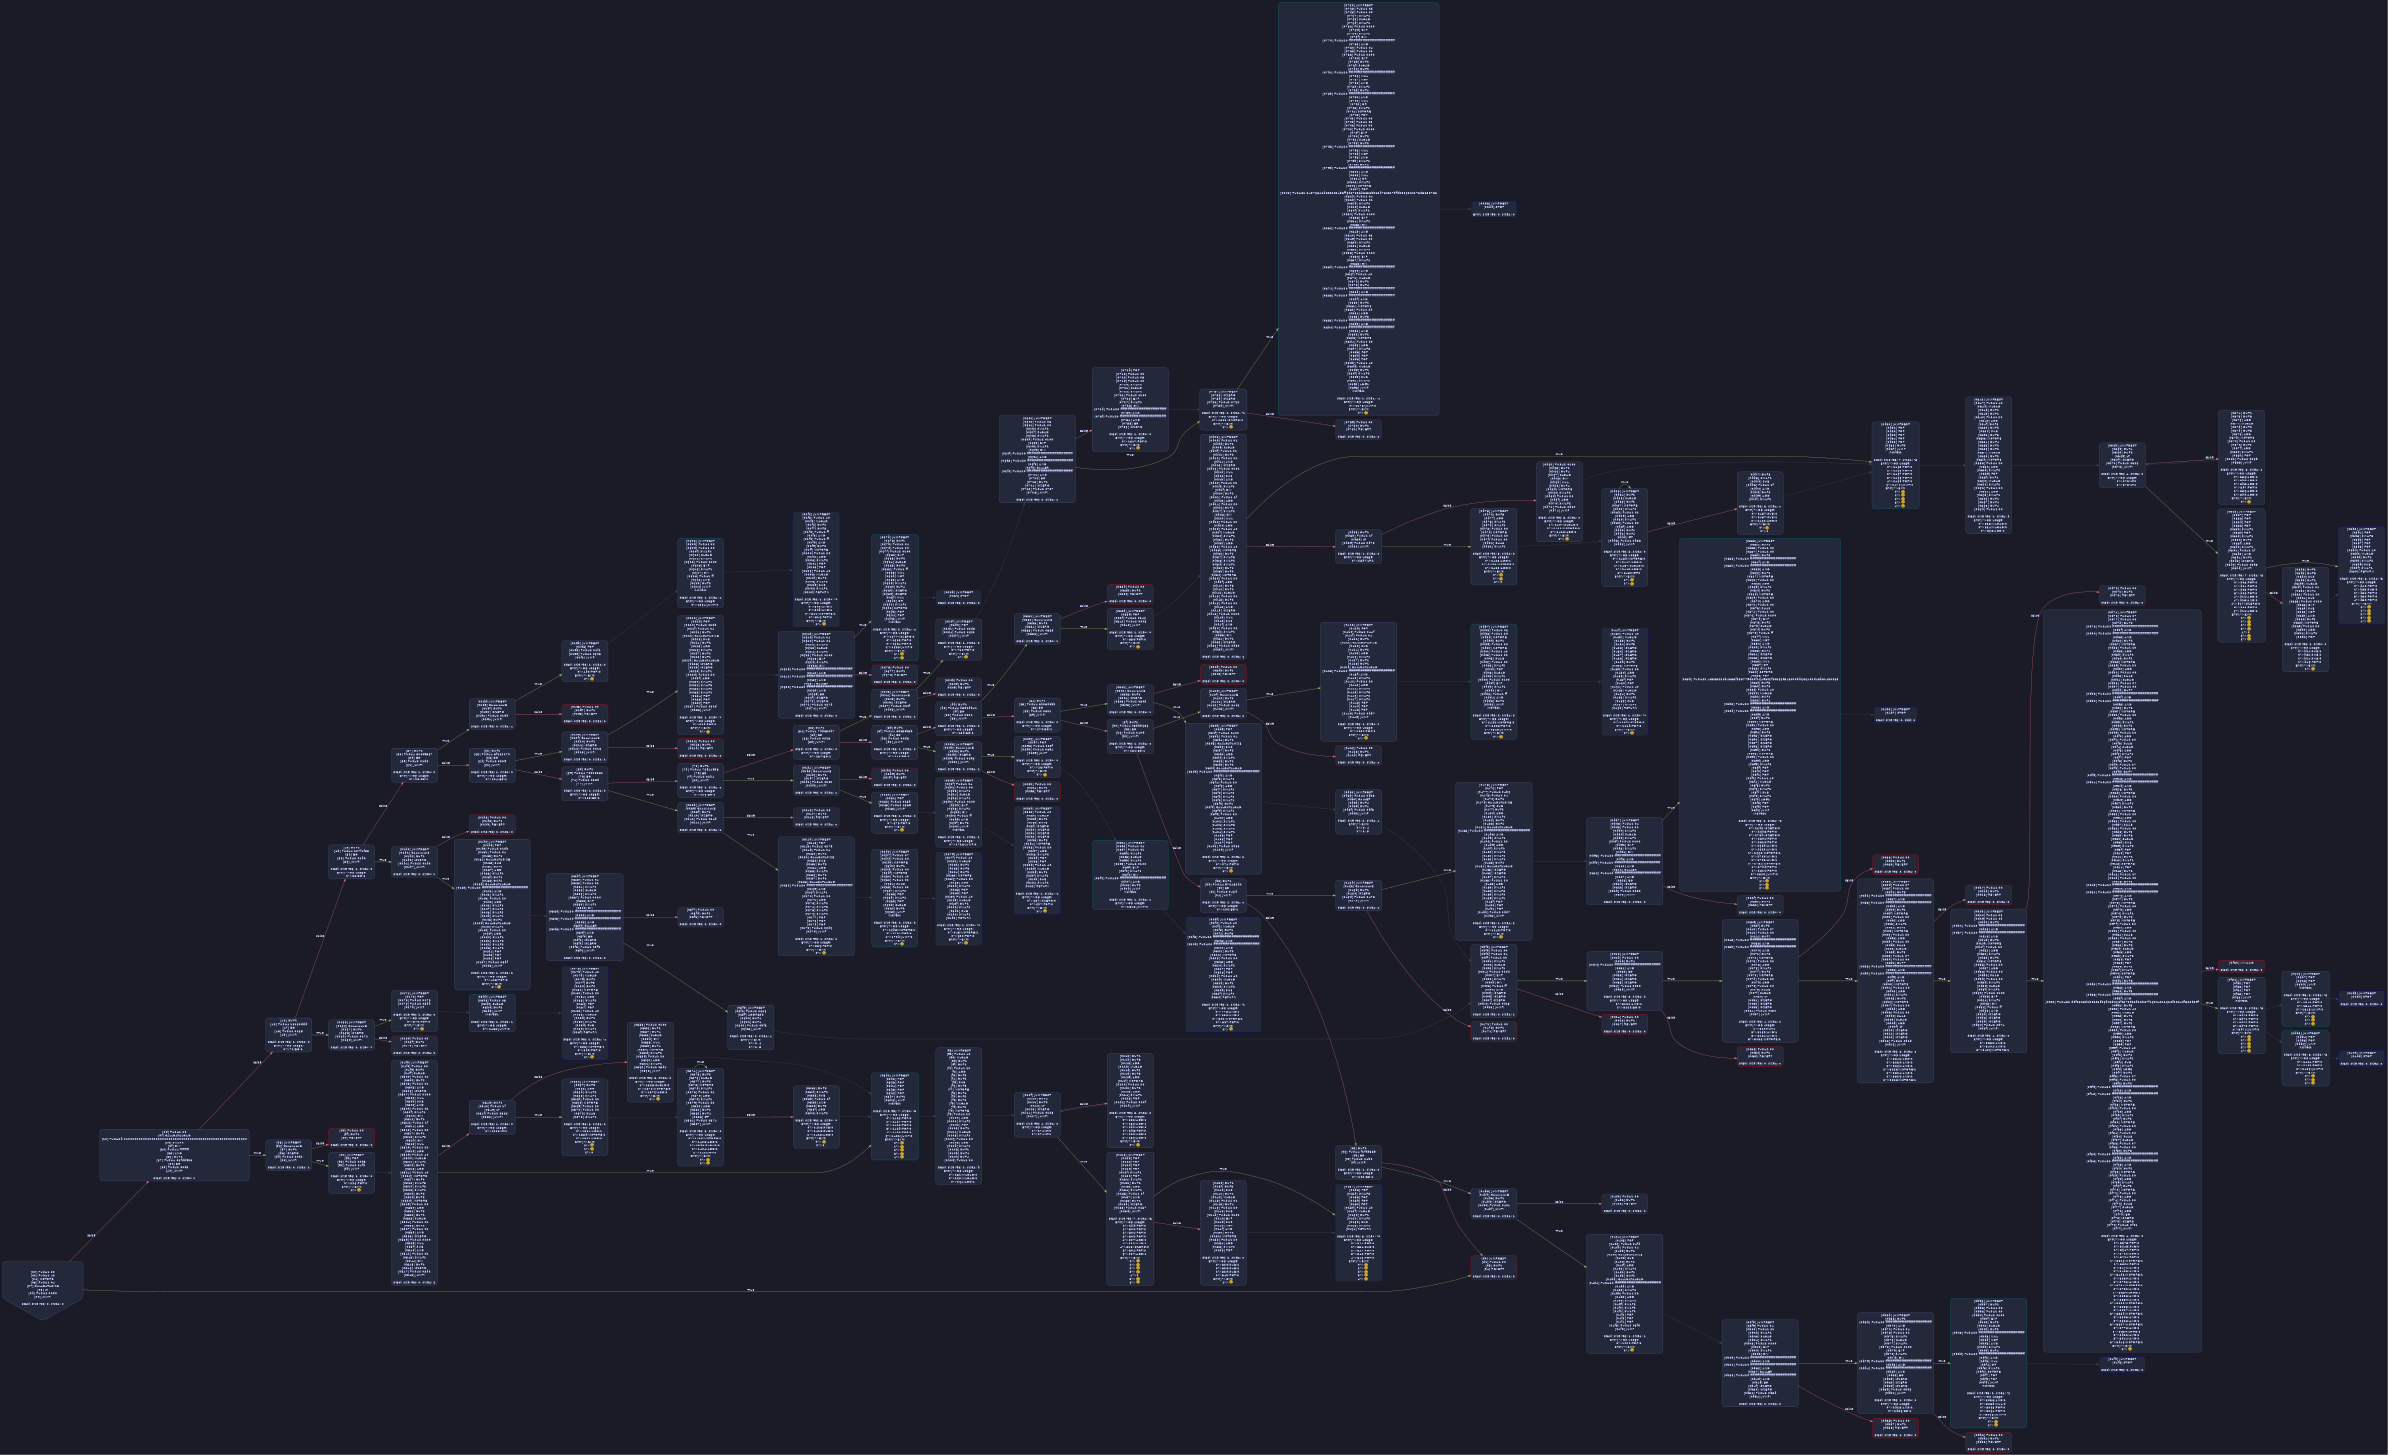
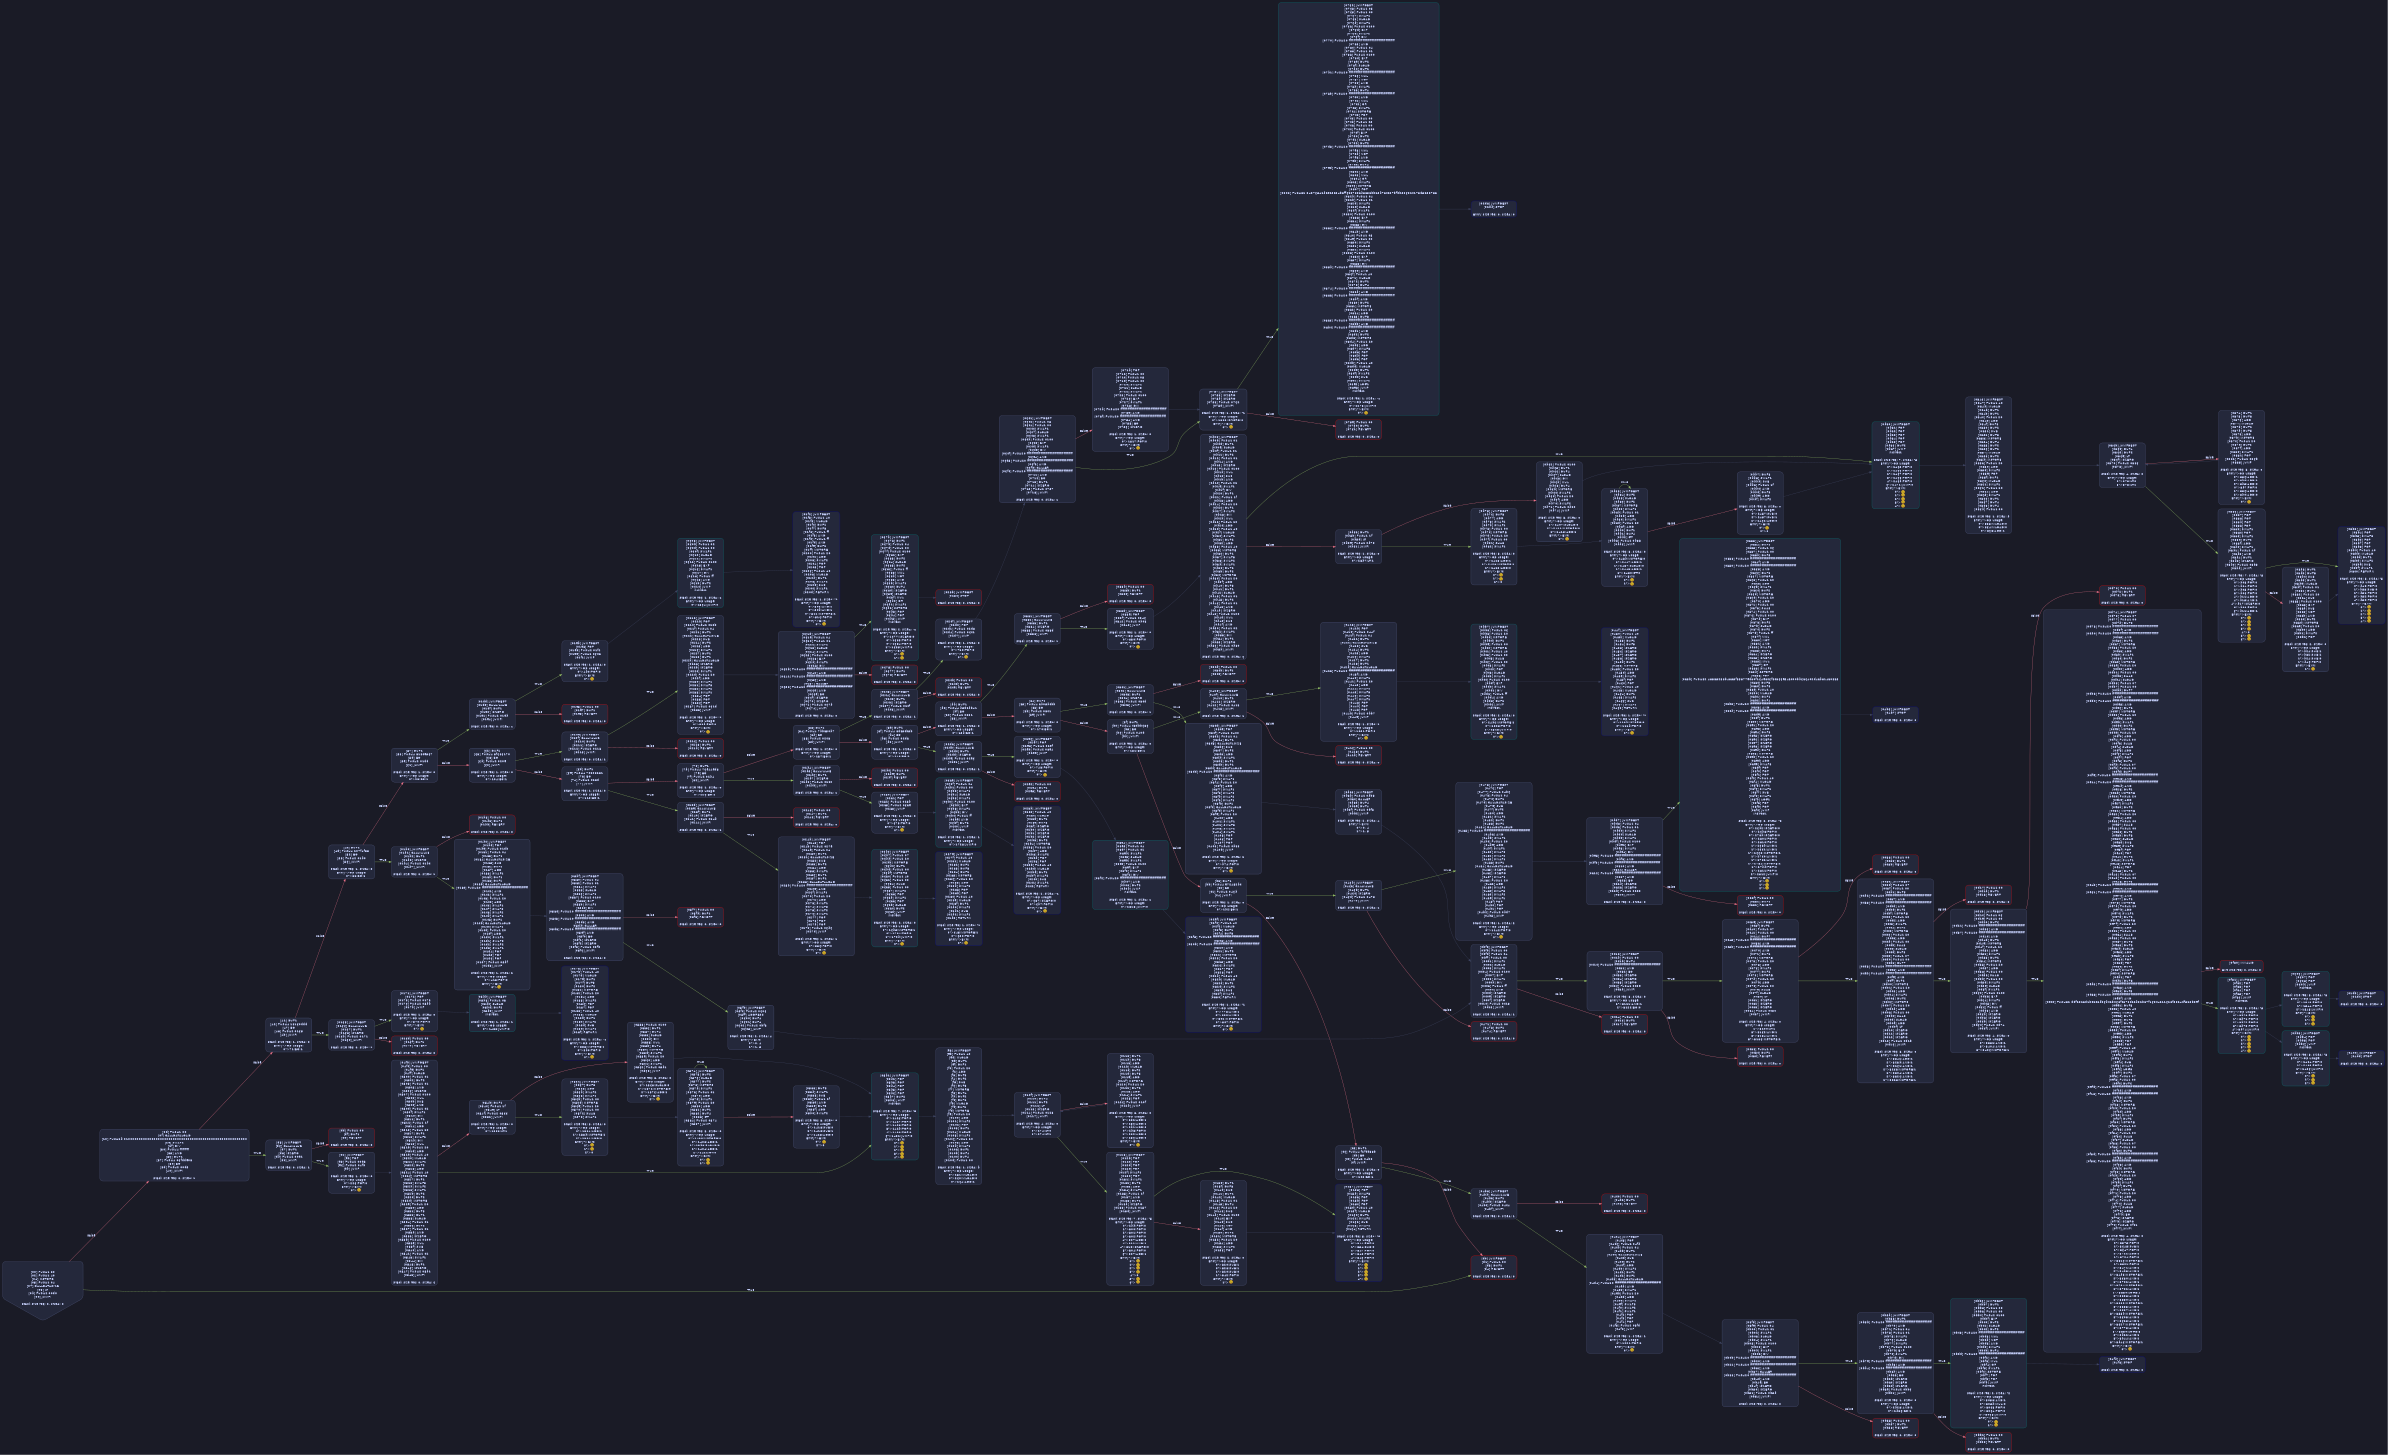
(959, 598) -> (959, 598)
(1896, 715) -> (1896, 715)
(2242, 967) -> (2242, 967)
